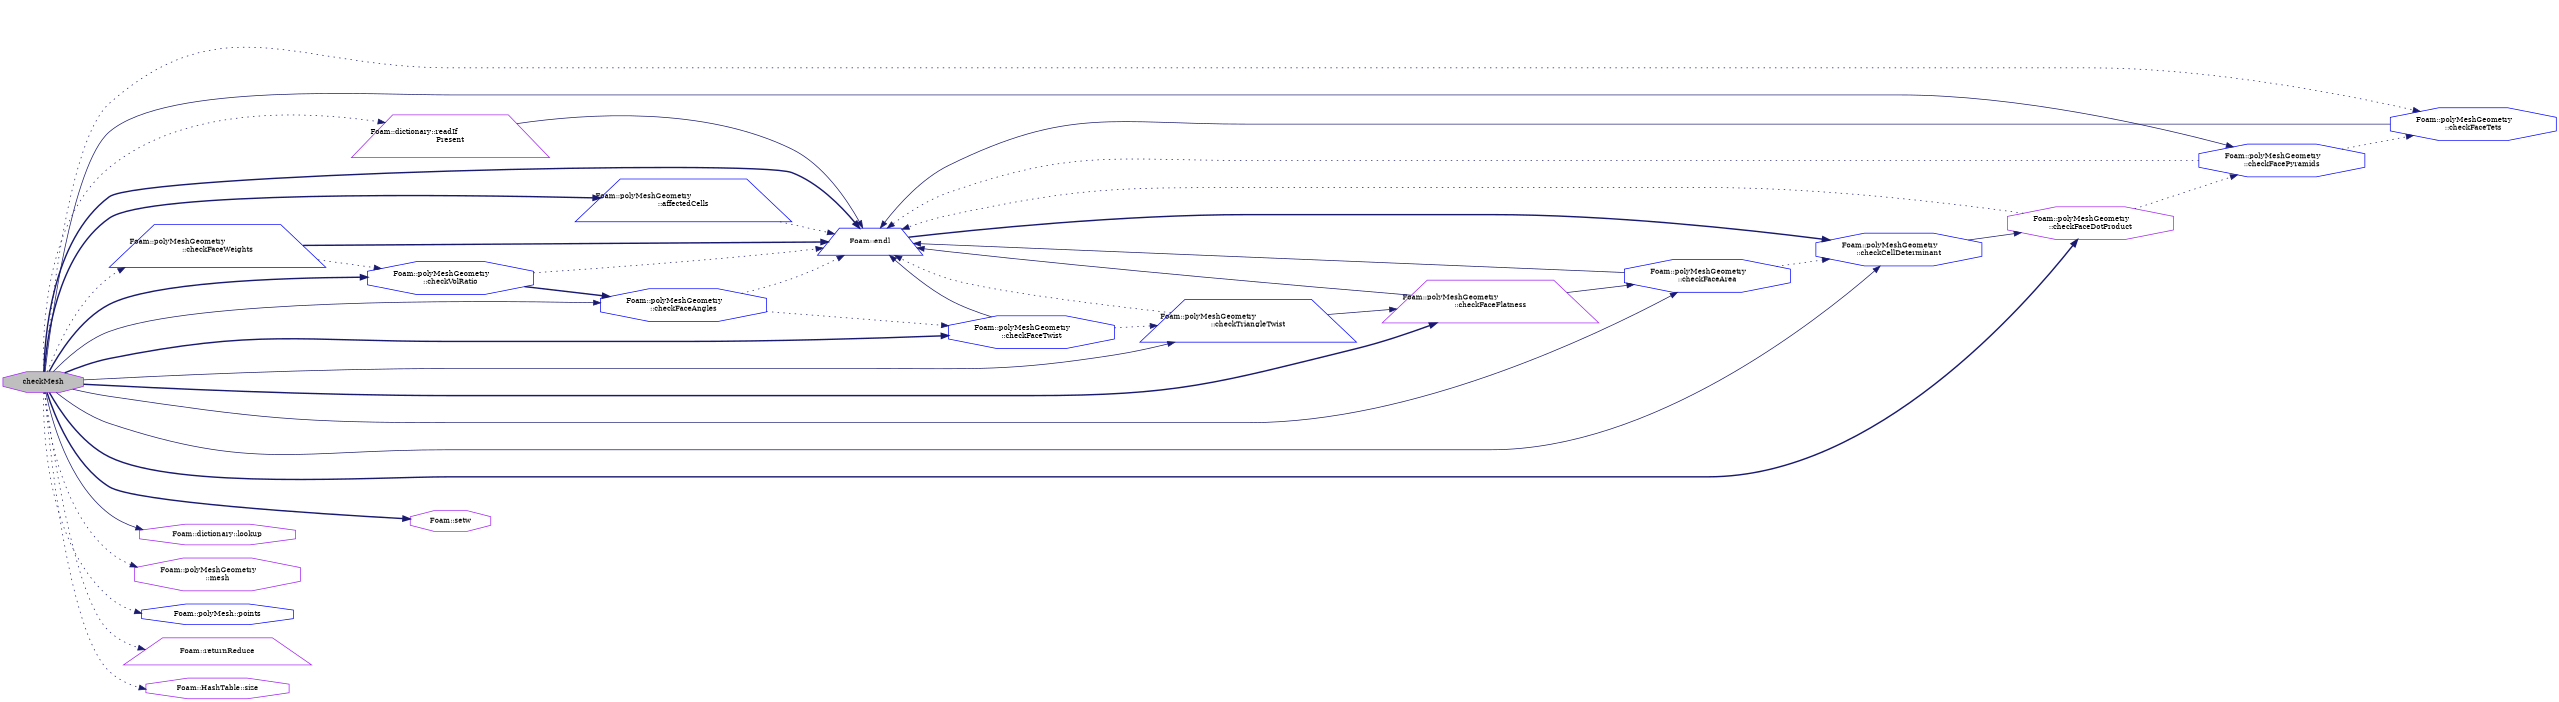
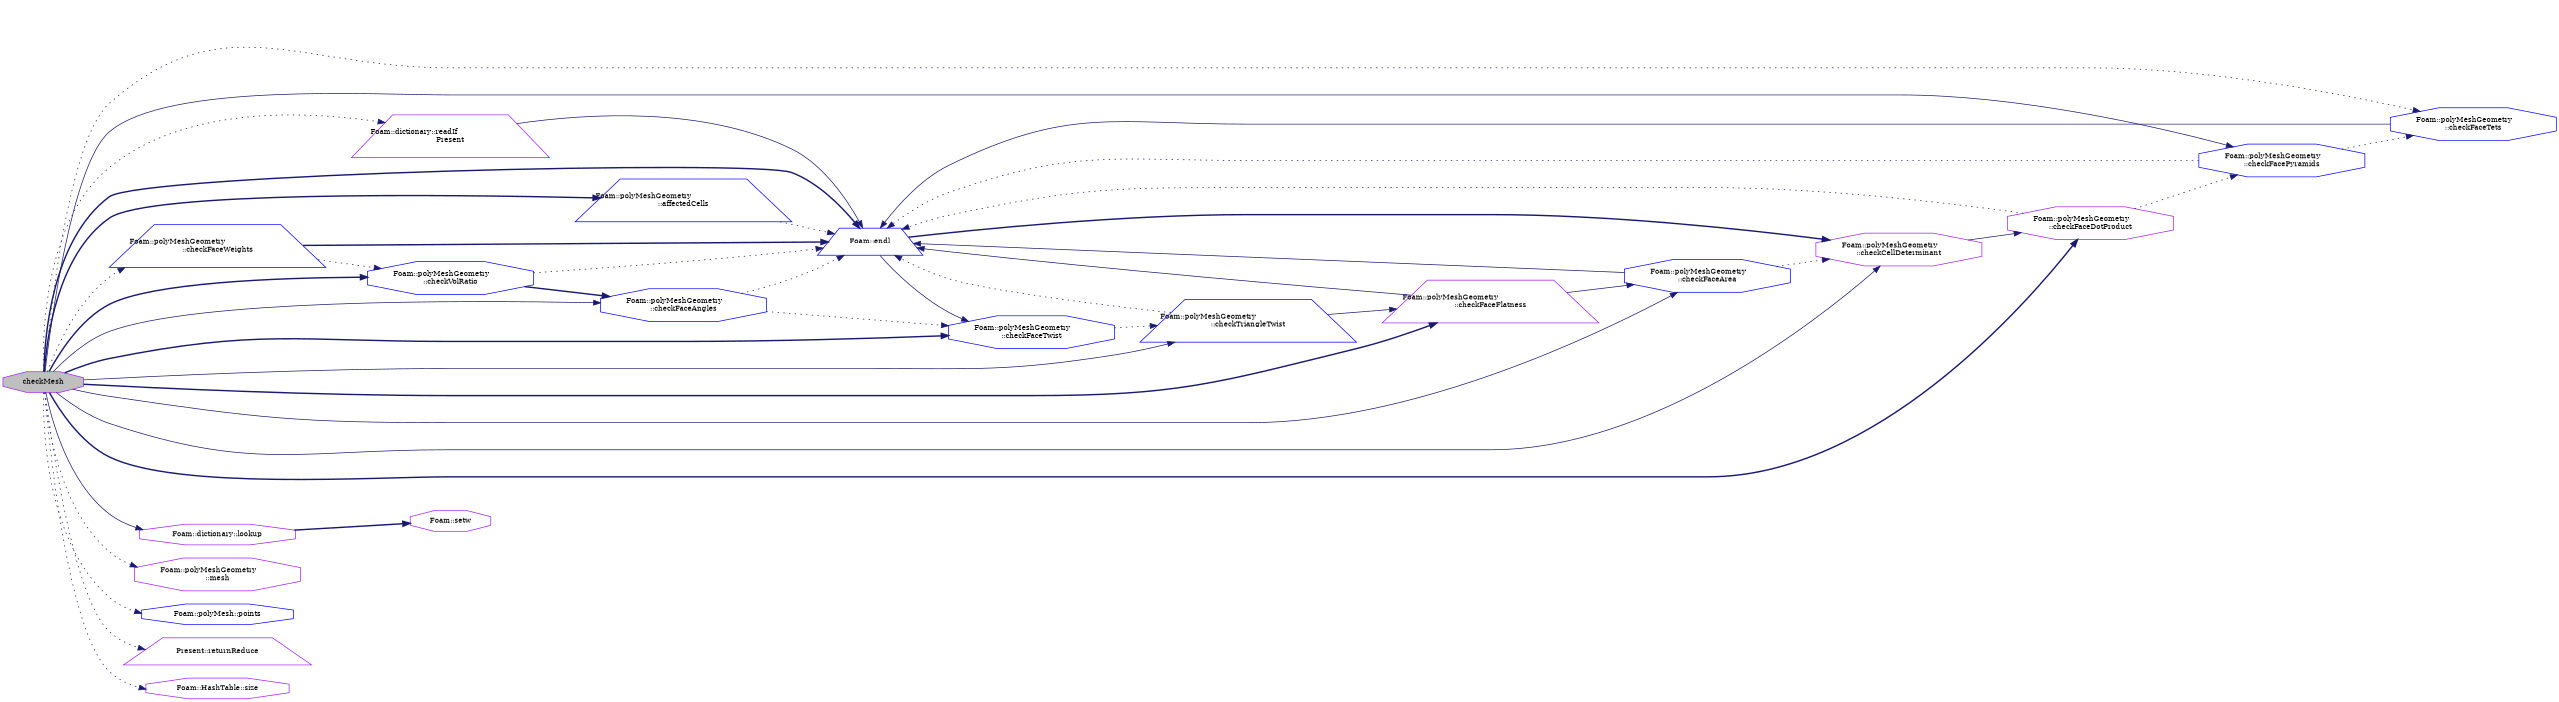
(1899, 250) -> (1899, 250)
(940, 294) -> (918, 291)
(198, 503) -> (349, 527)
(218, 651) -> (218, 651)
